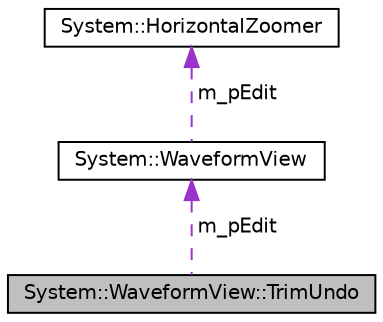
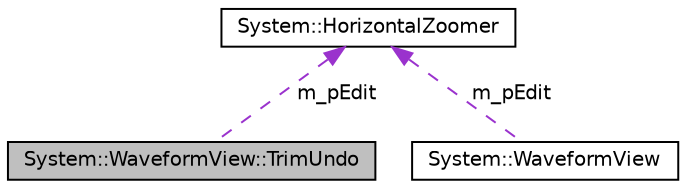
(192, 238) -> (271, 101)
